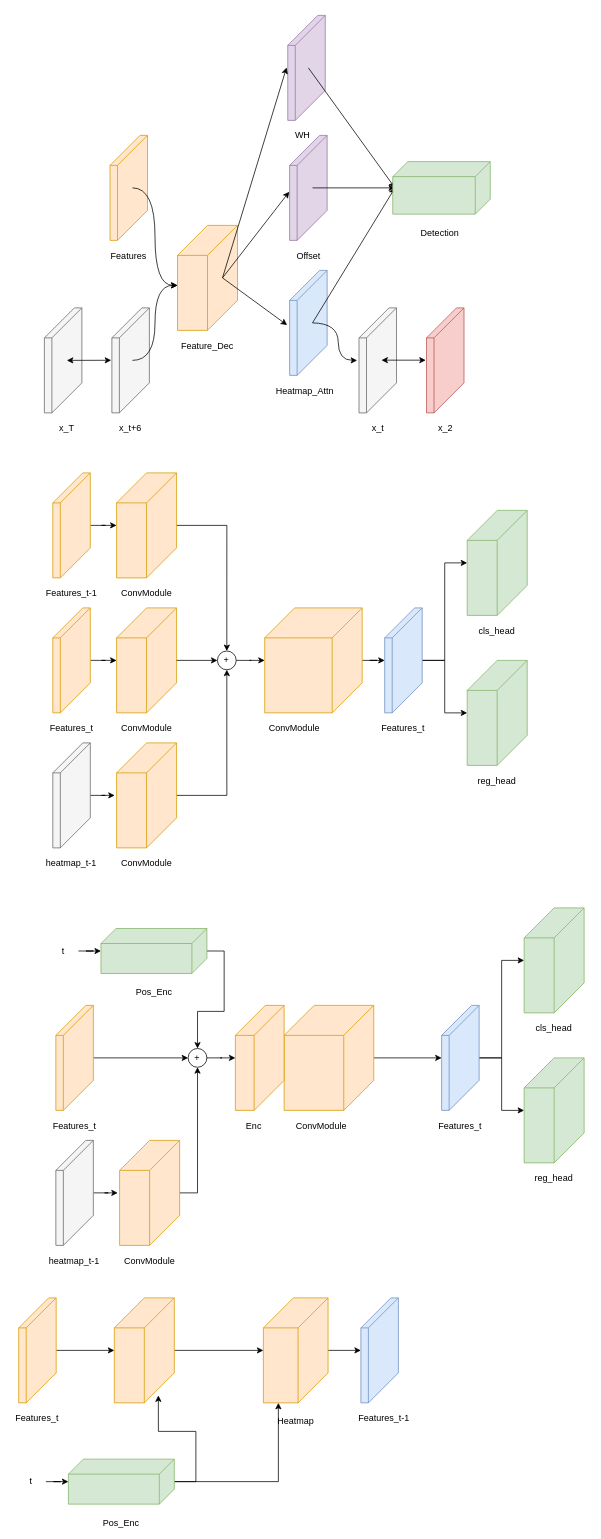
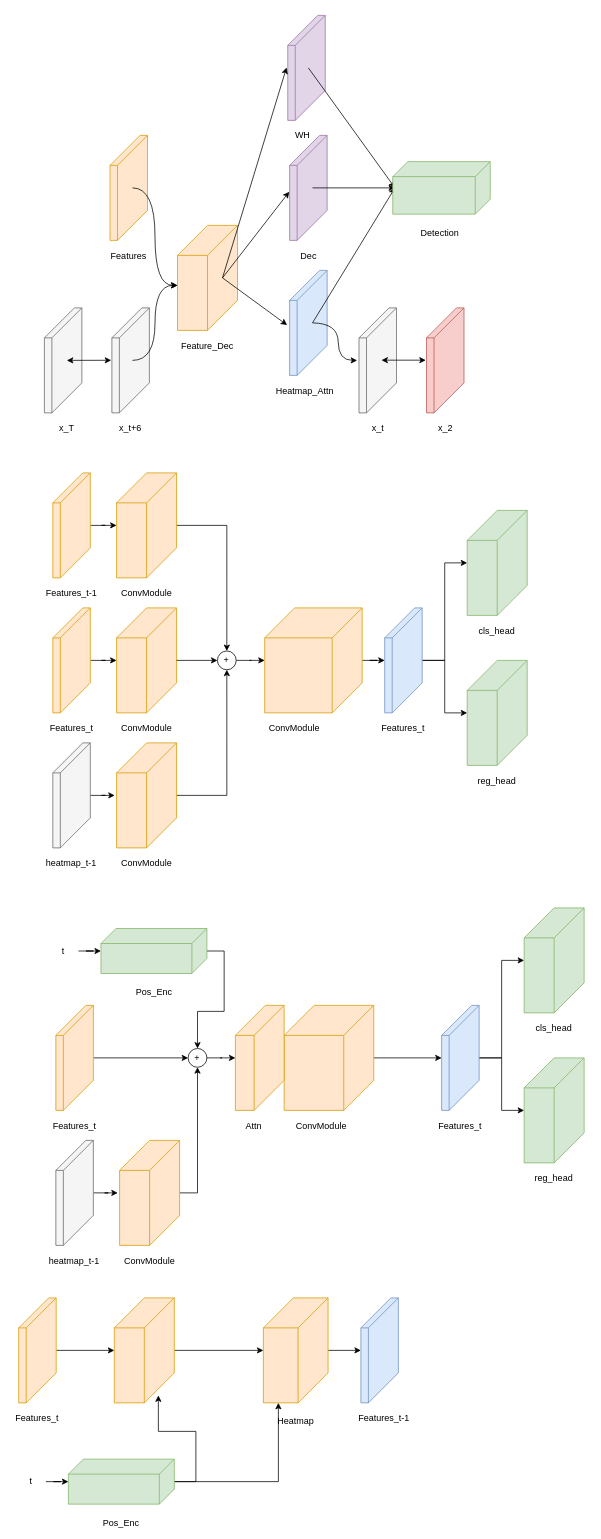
(309, 256) -> (309, 256)
(254, 1126) -> (254, 1126)
